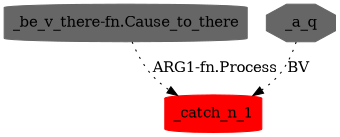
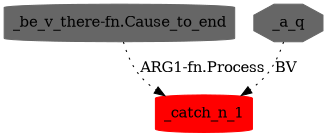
(126, 23) -> (119, 23)
